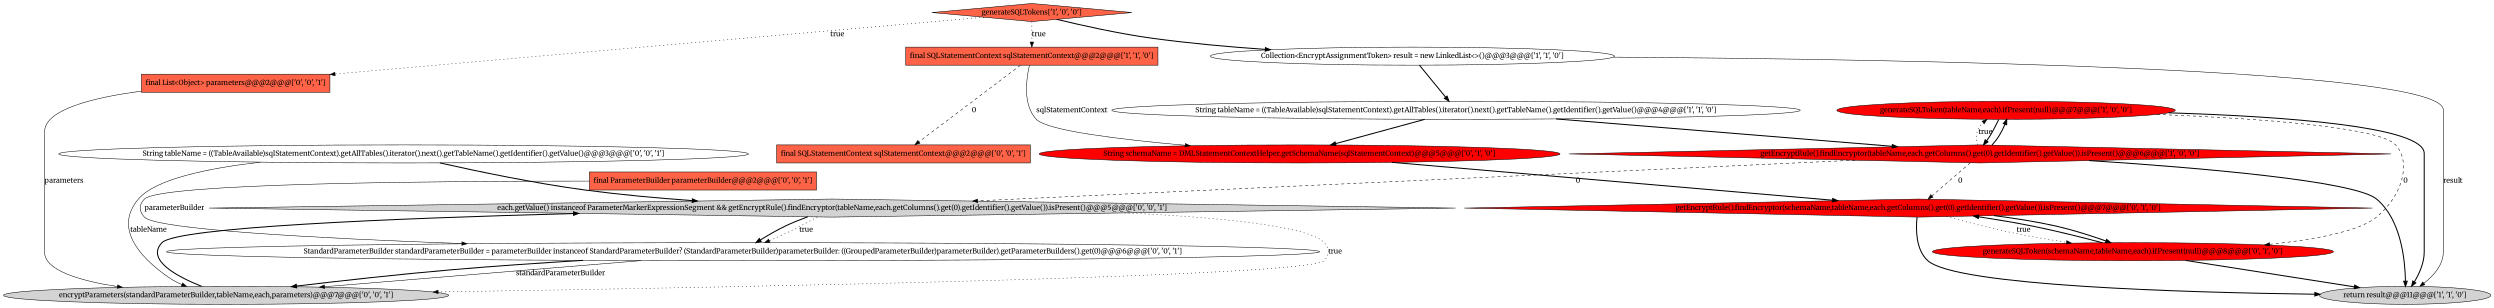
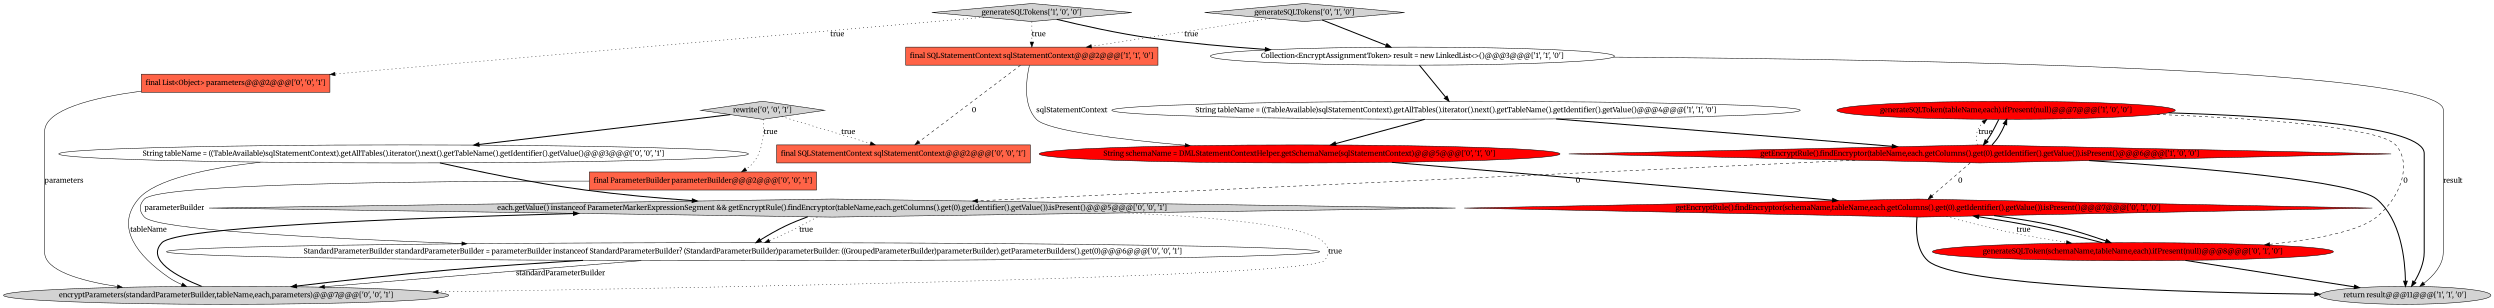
(1032, 13) -> (1032, 13)
none -> (1305, 13)
none -> (763, 110)
